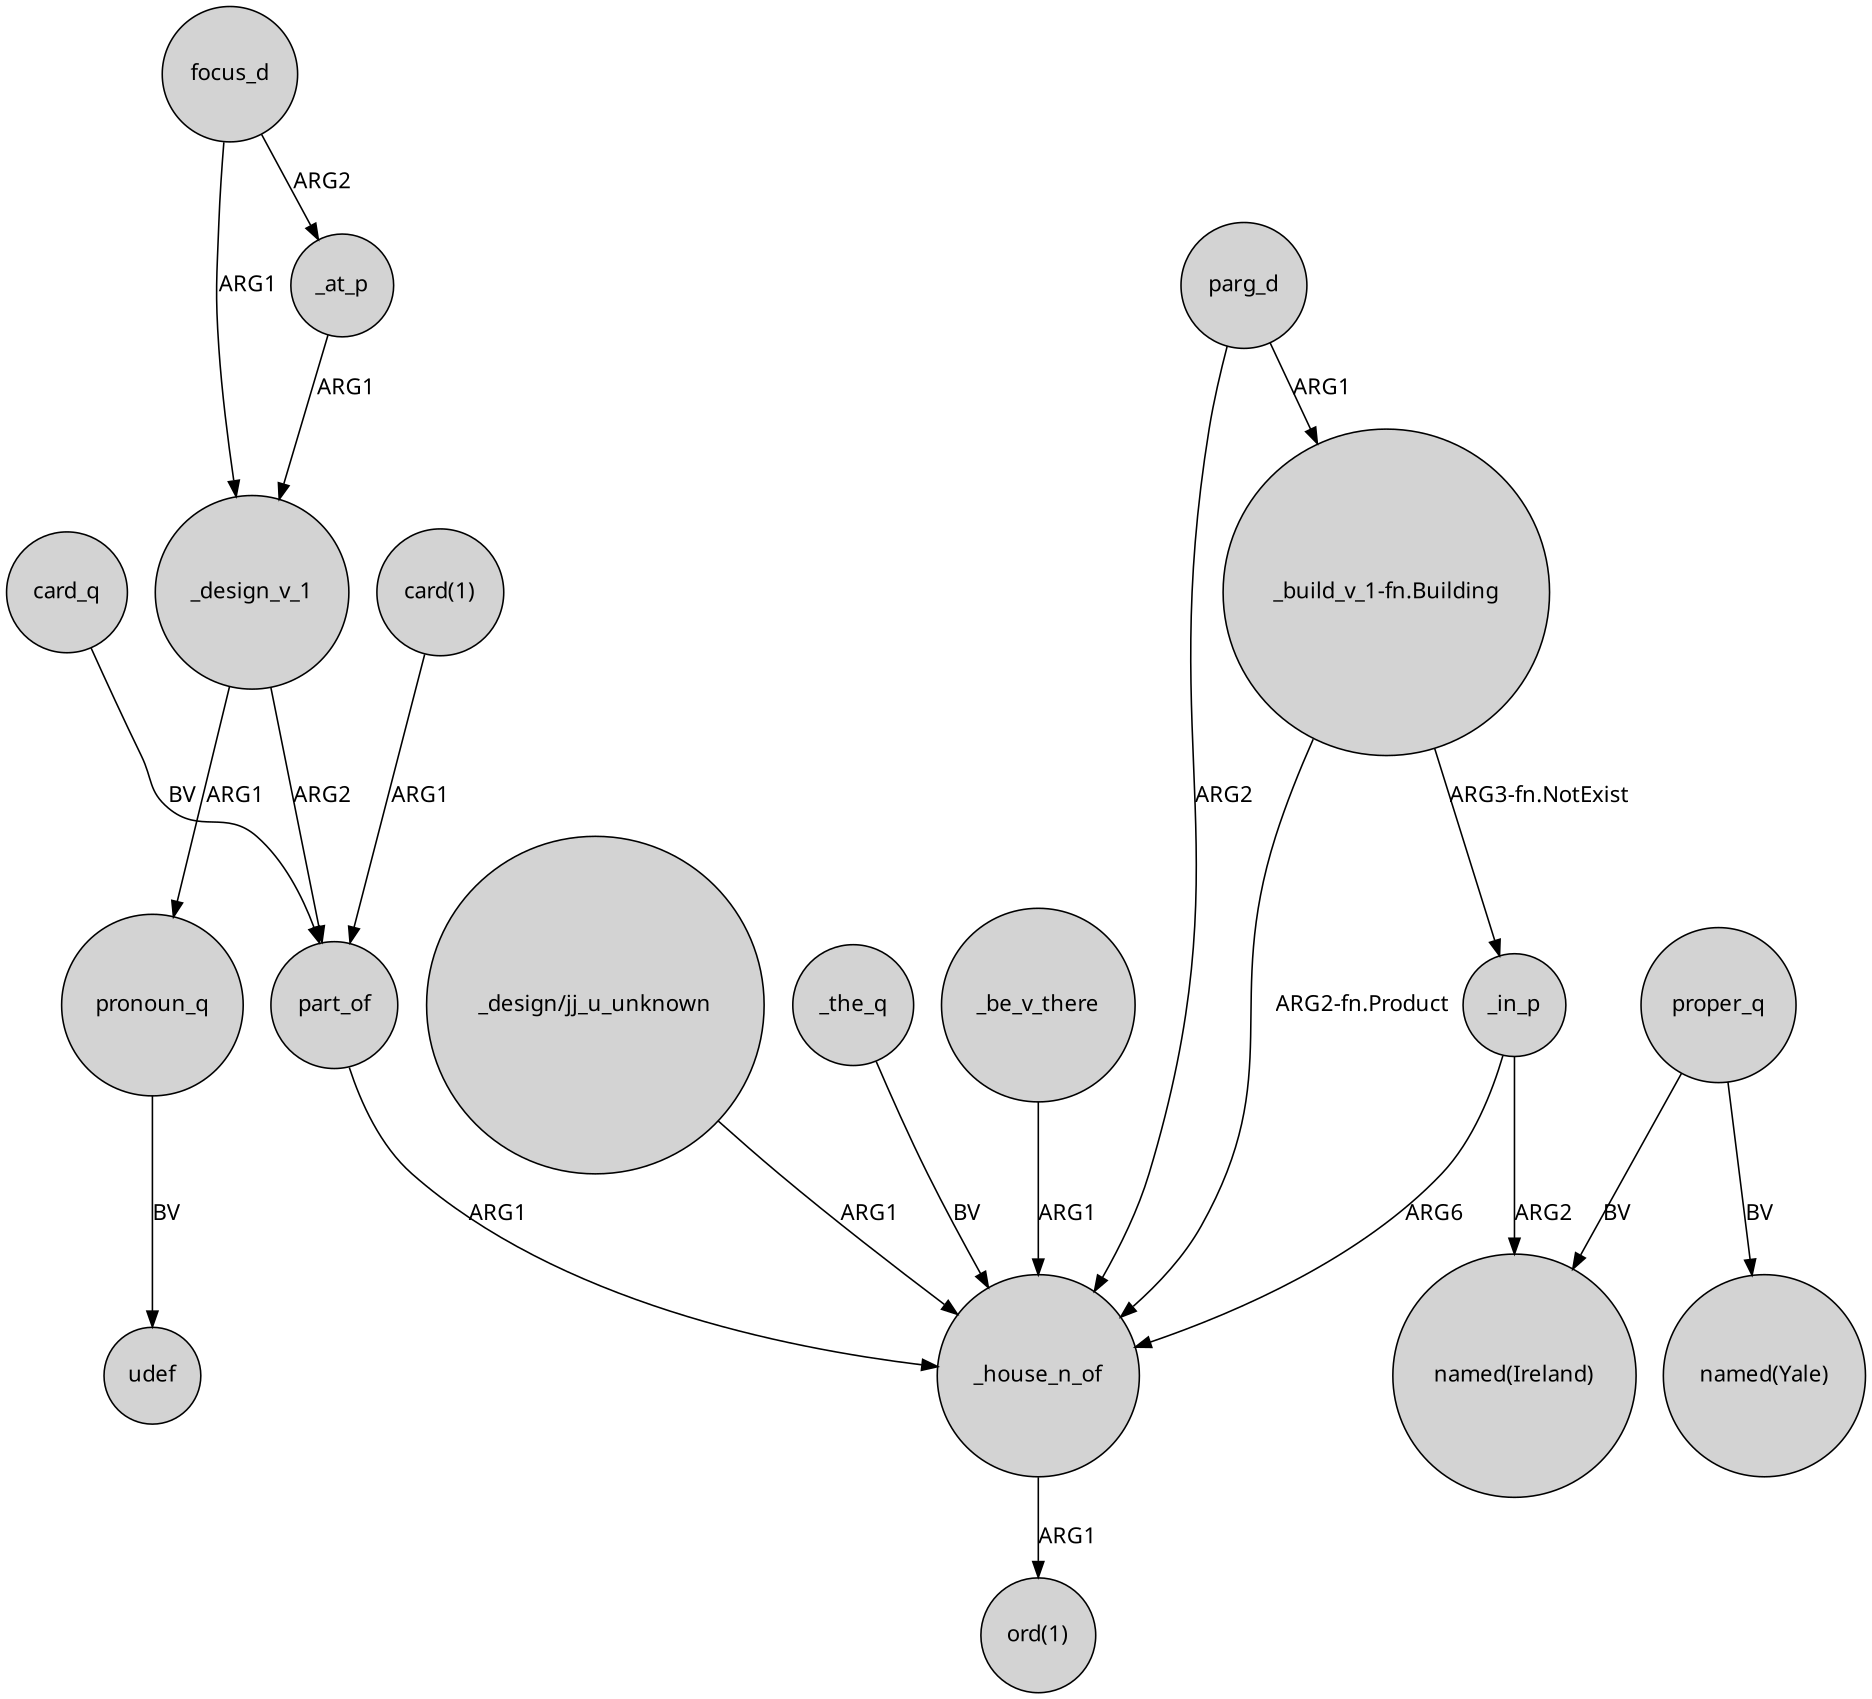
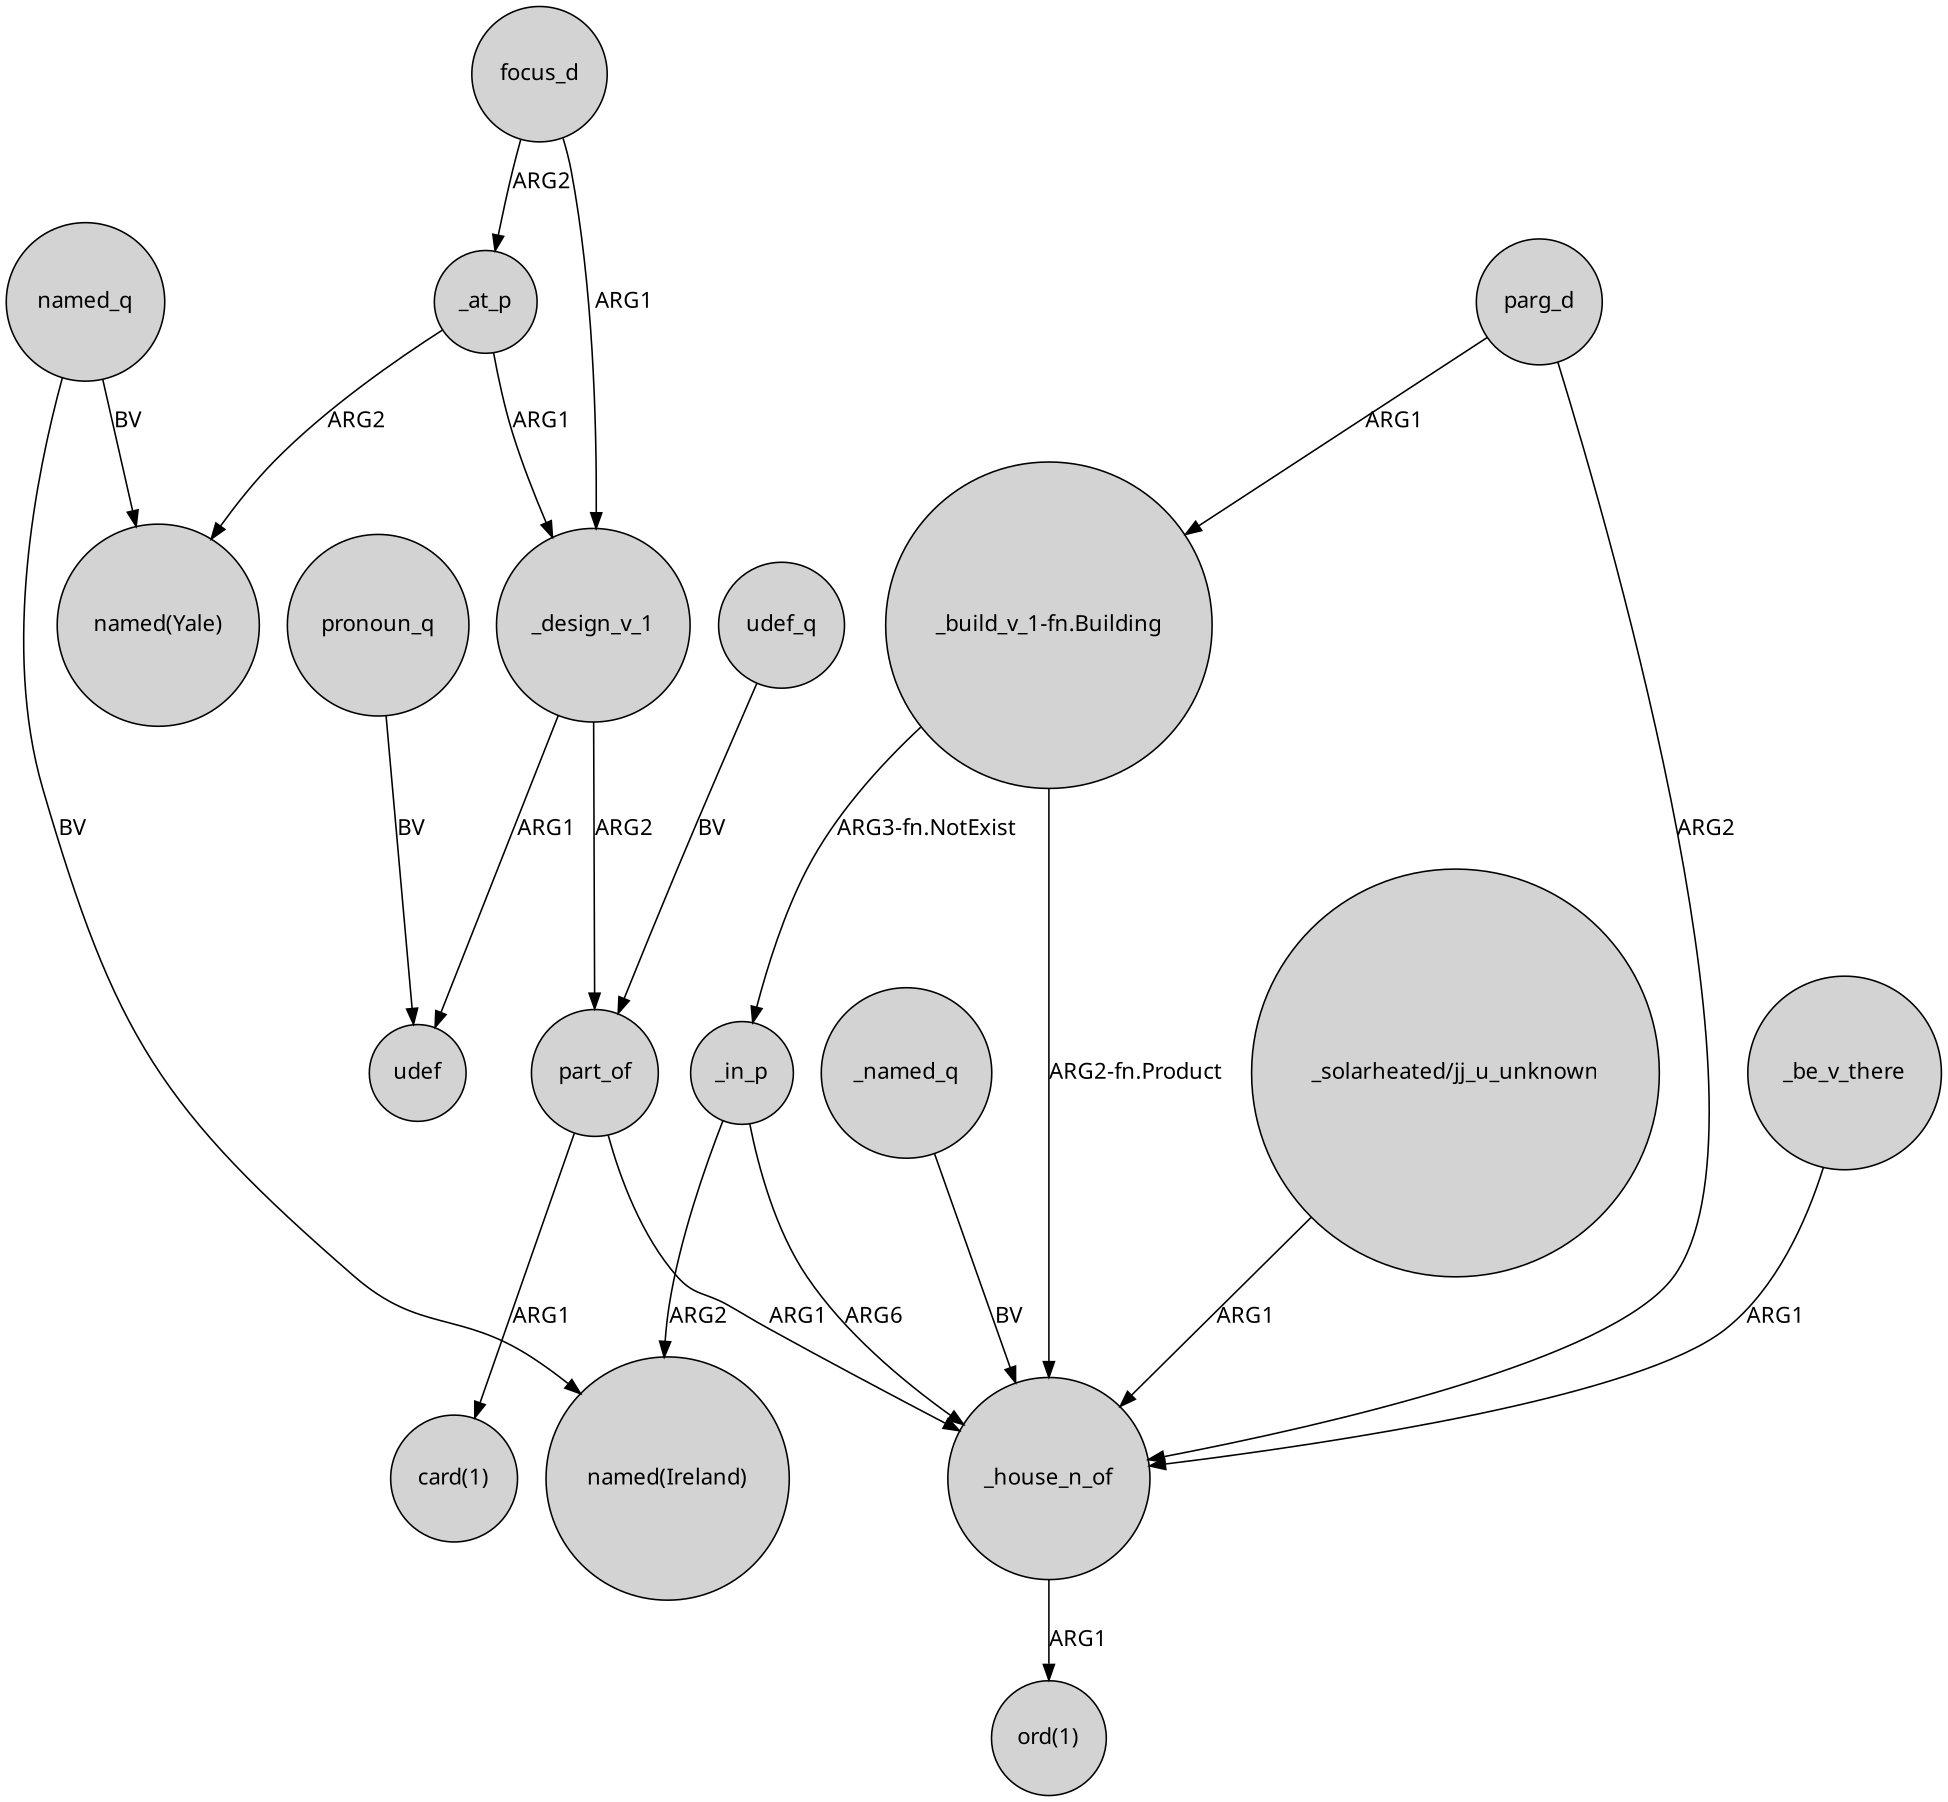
none -> (322, 418)
(67, 592) -> (782, 625)
(389, 791) -> (527, 1268)
(203, 794) -> (500, 864)
(595, 1005) -> (1455, 1073)
(853, 1005) -> (907, 1073)
(1718, 1005) -> (85, 302)
